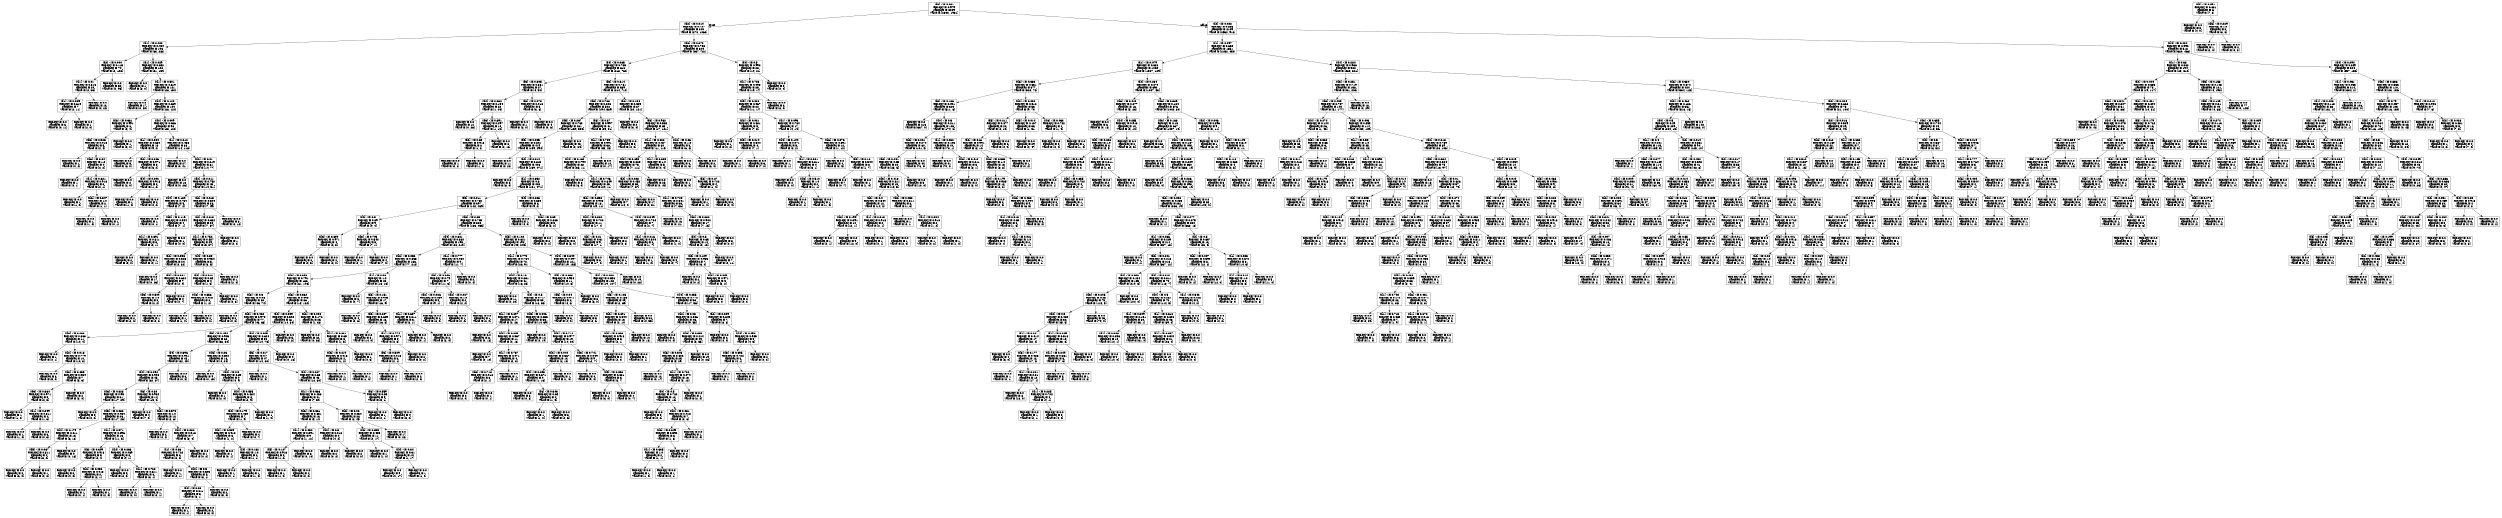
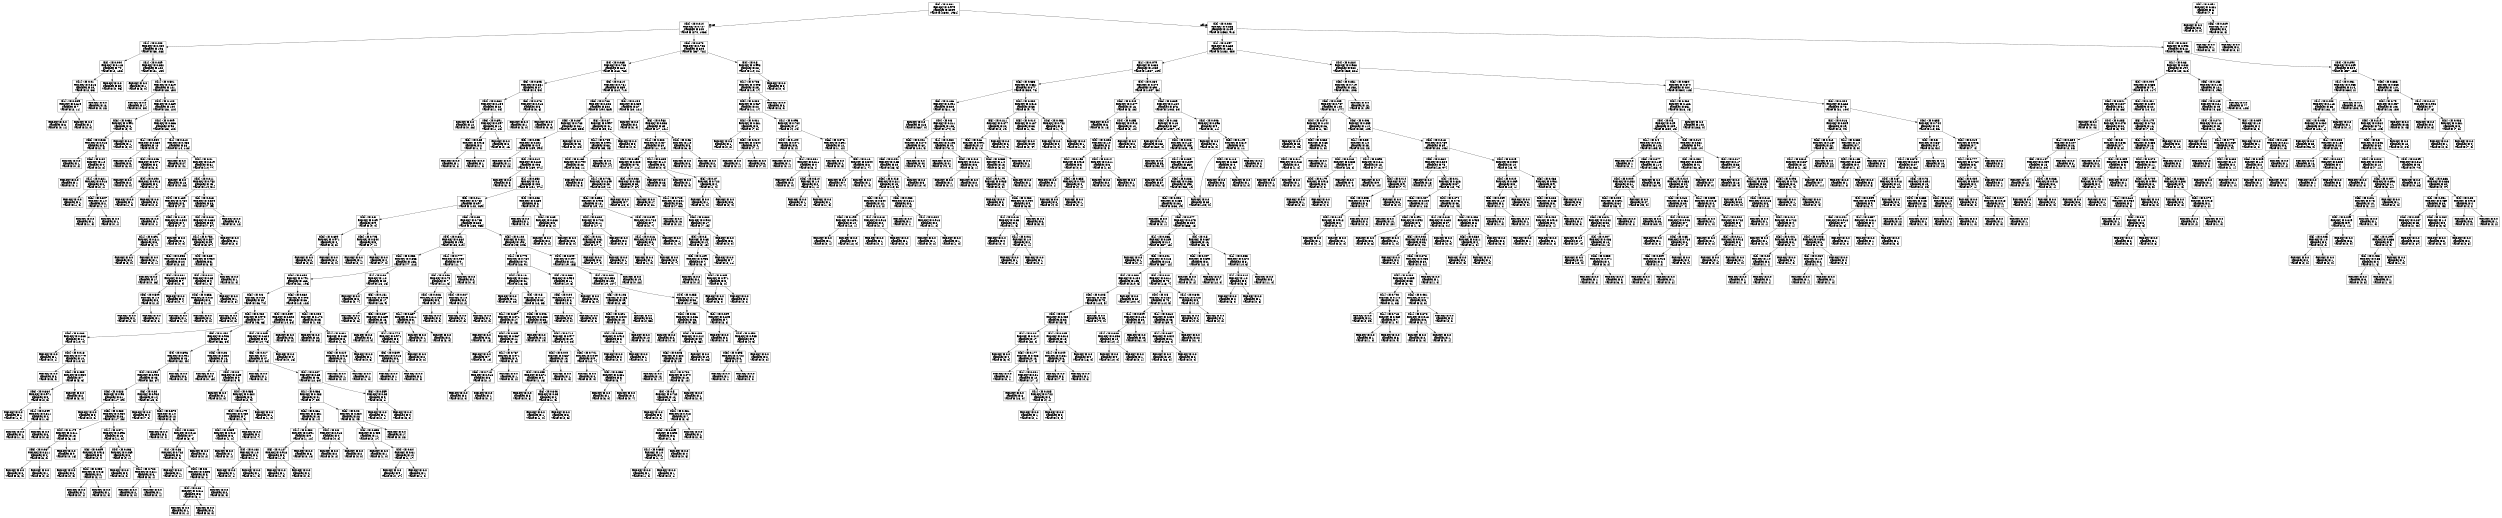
(1232, 153) -> (1205, 169)
(93, 463) -> none
